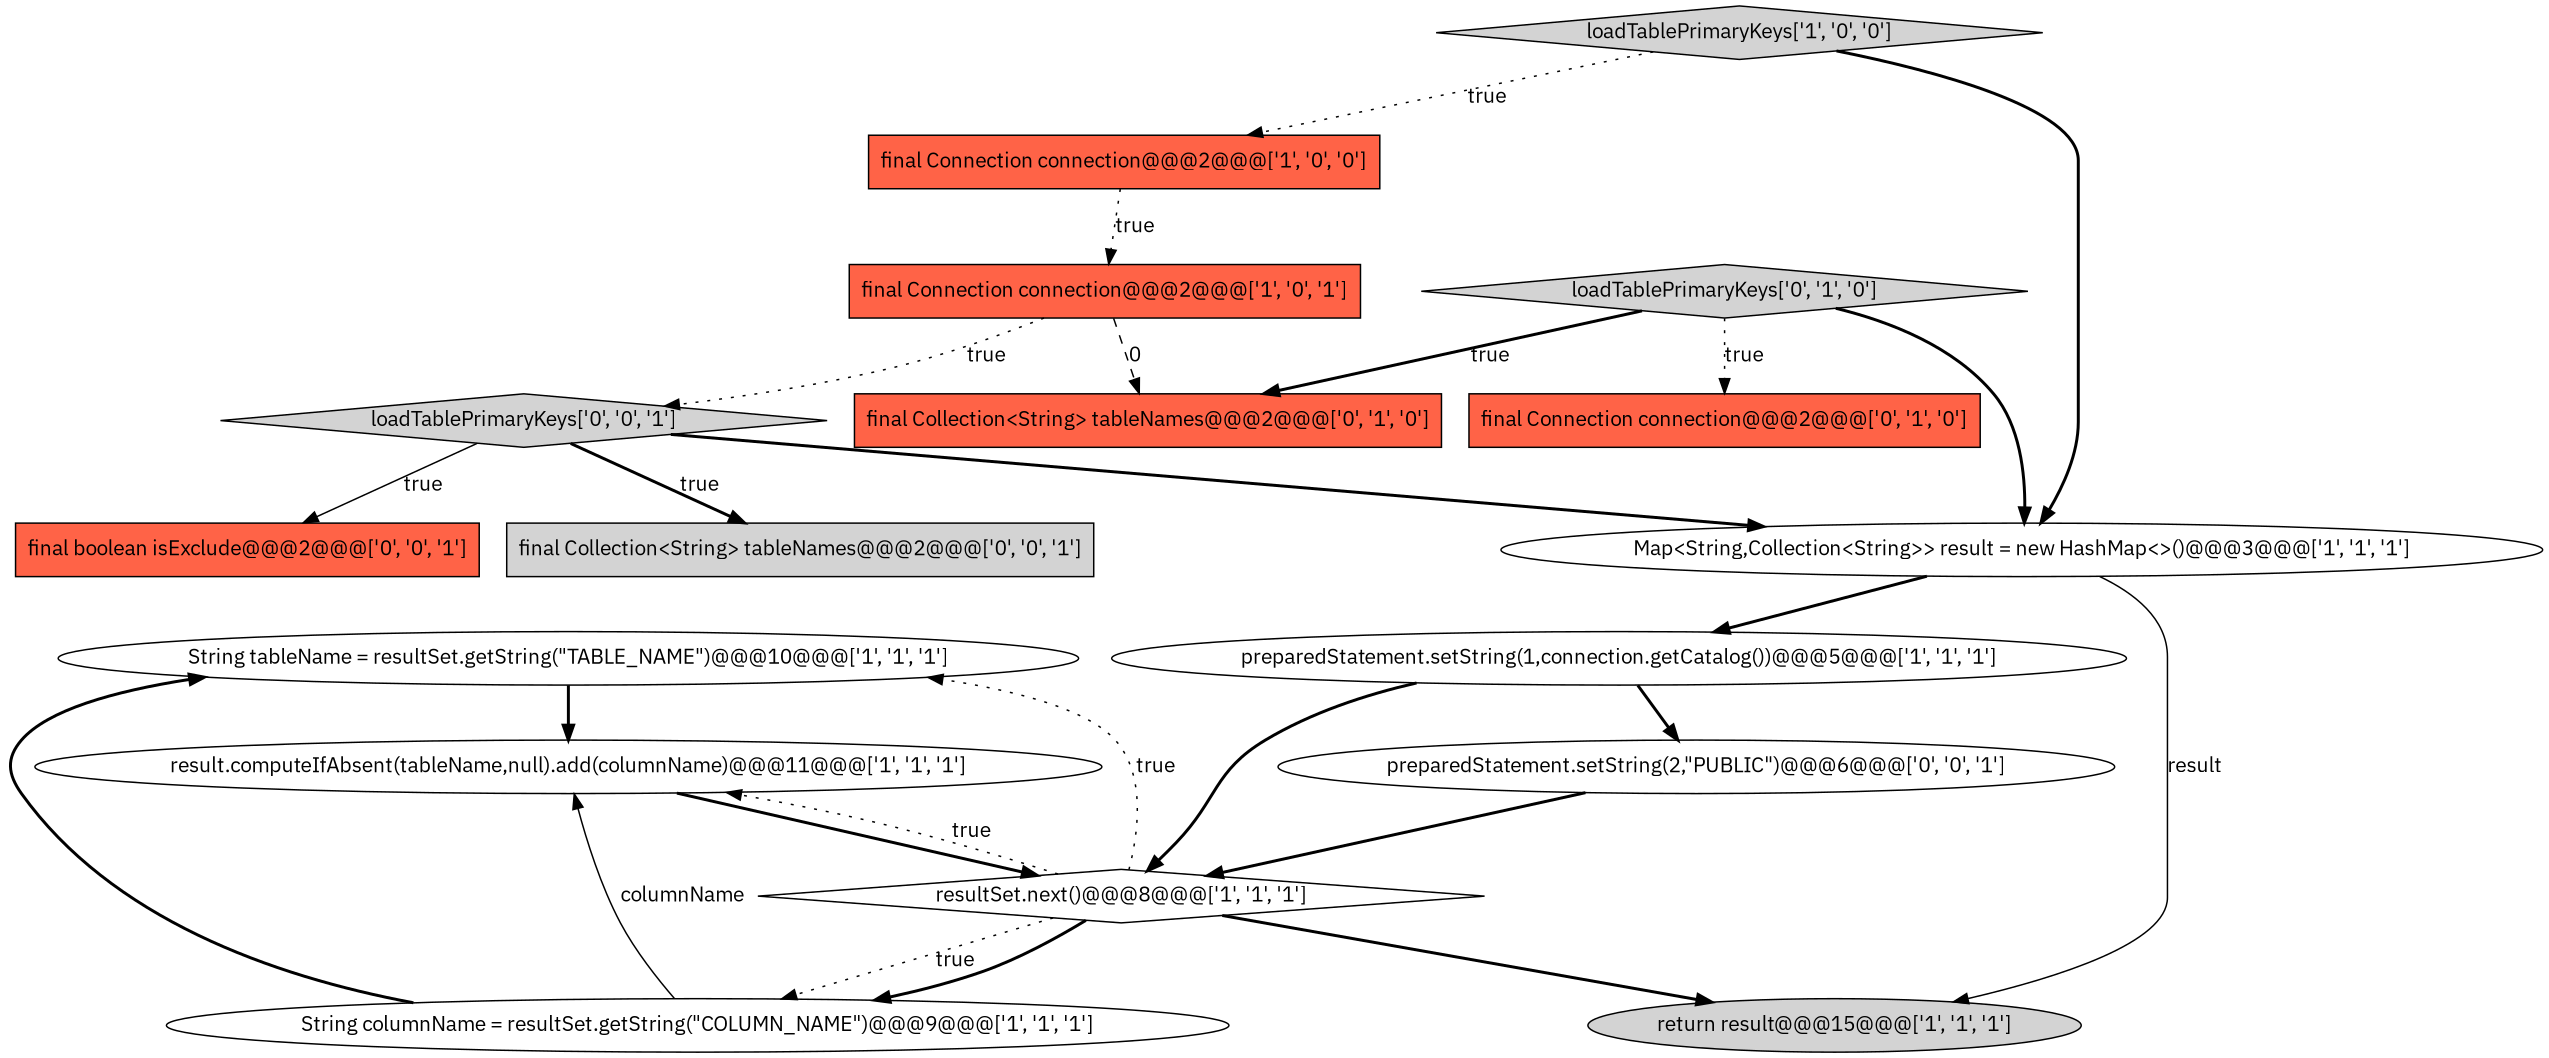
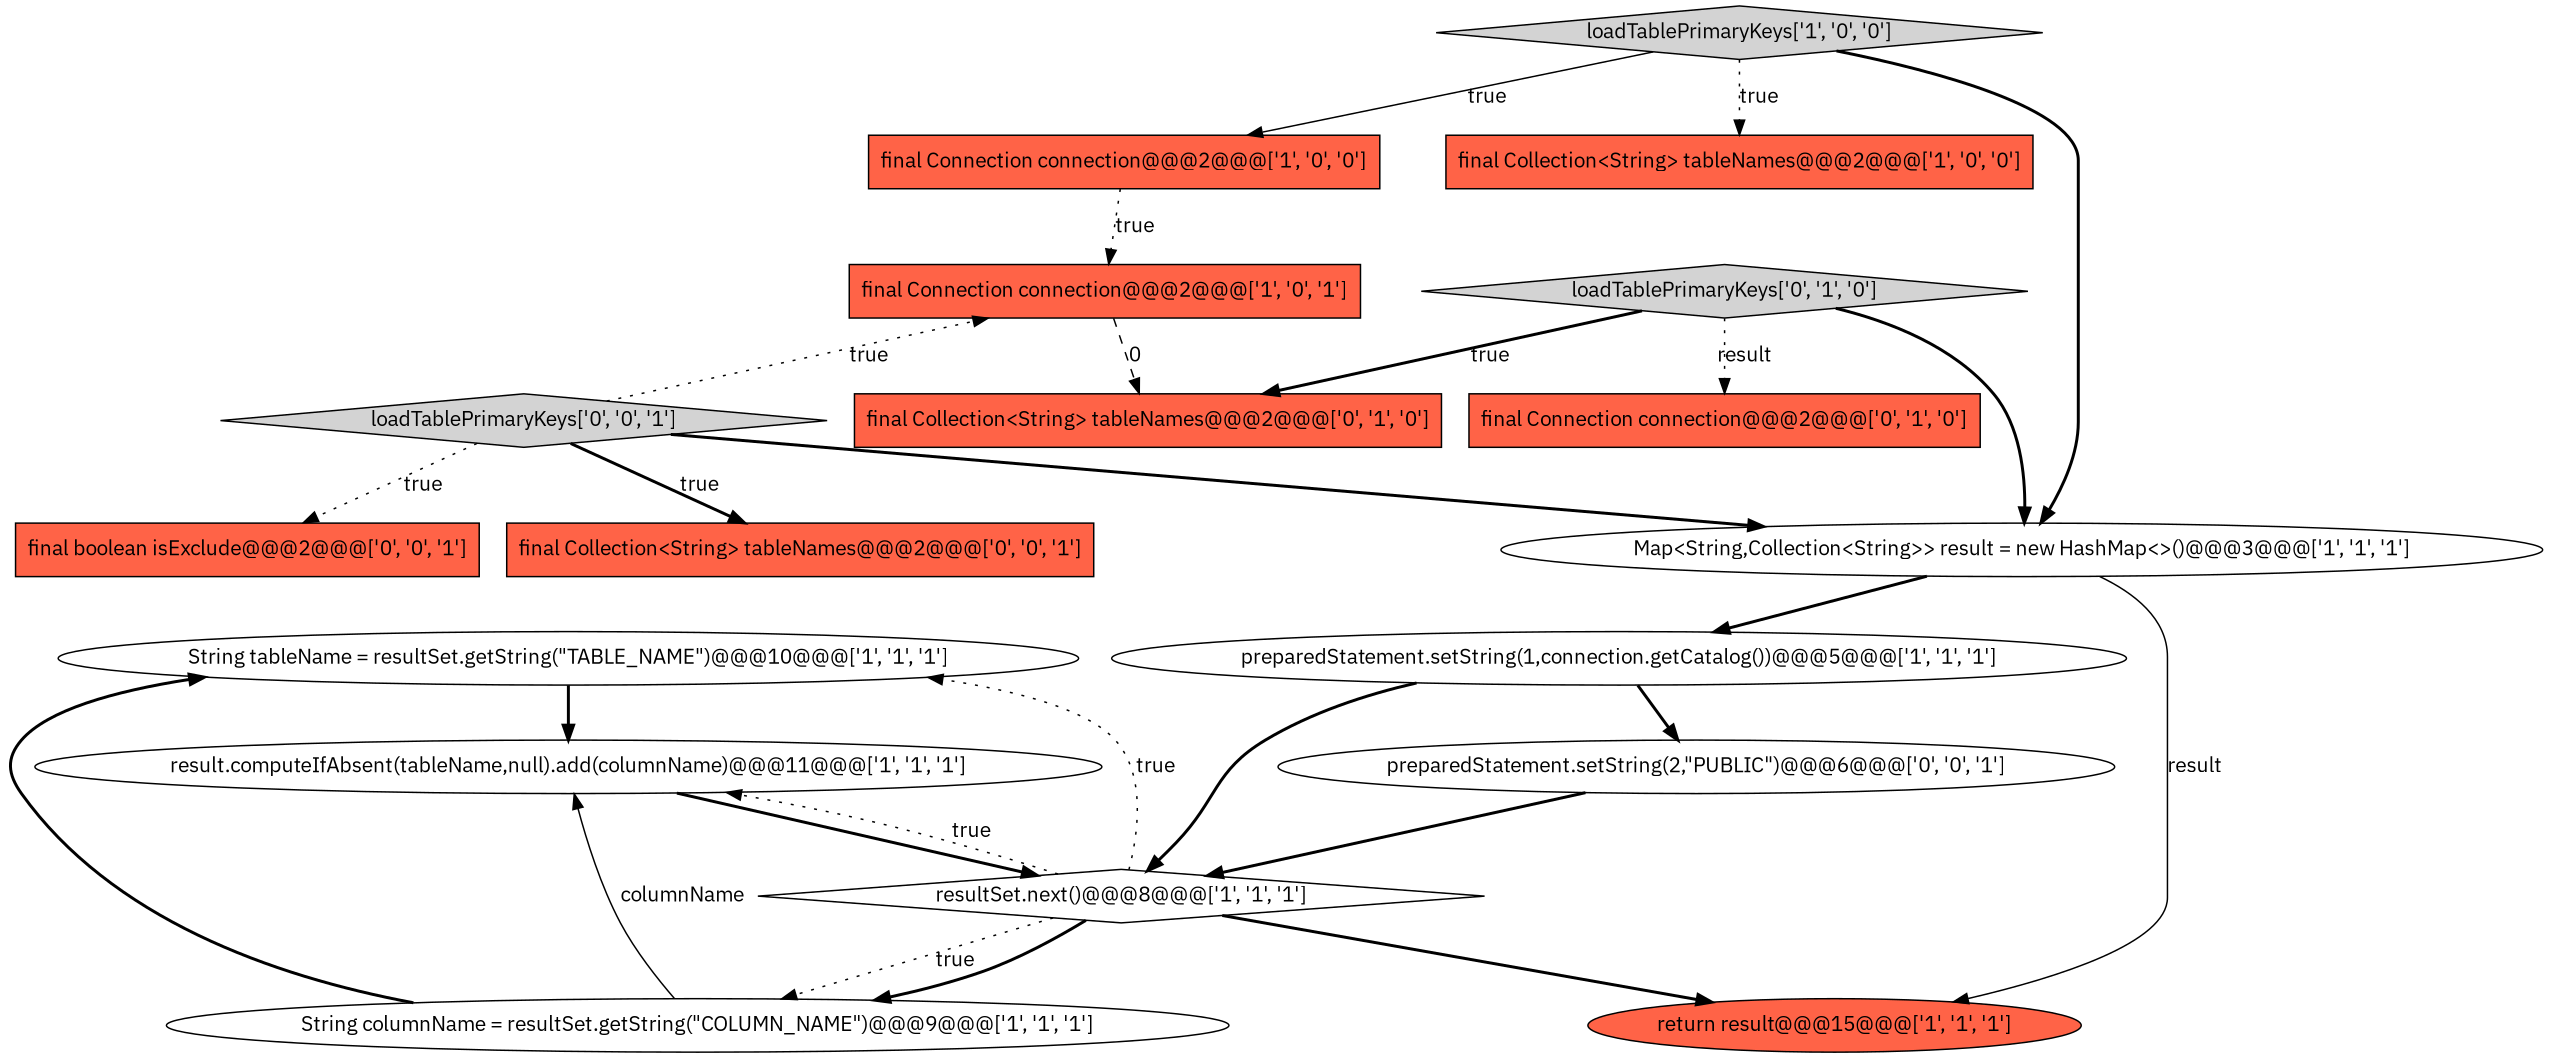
(1458, 92) -> (1458, 92)
none -> (1739, 162)
(1745, 356) -> (1745, 356)
(865, 374) -> (790, 361)
(397, 480) -> (397, 480)
(800, 550) -> (800, 550)
(1835, 1025) -> (1835, 1025)
